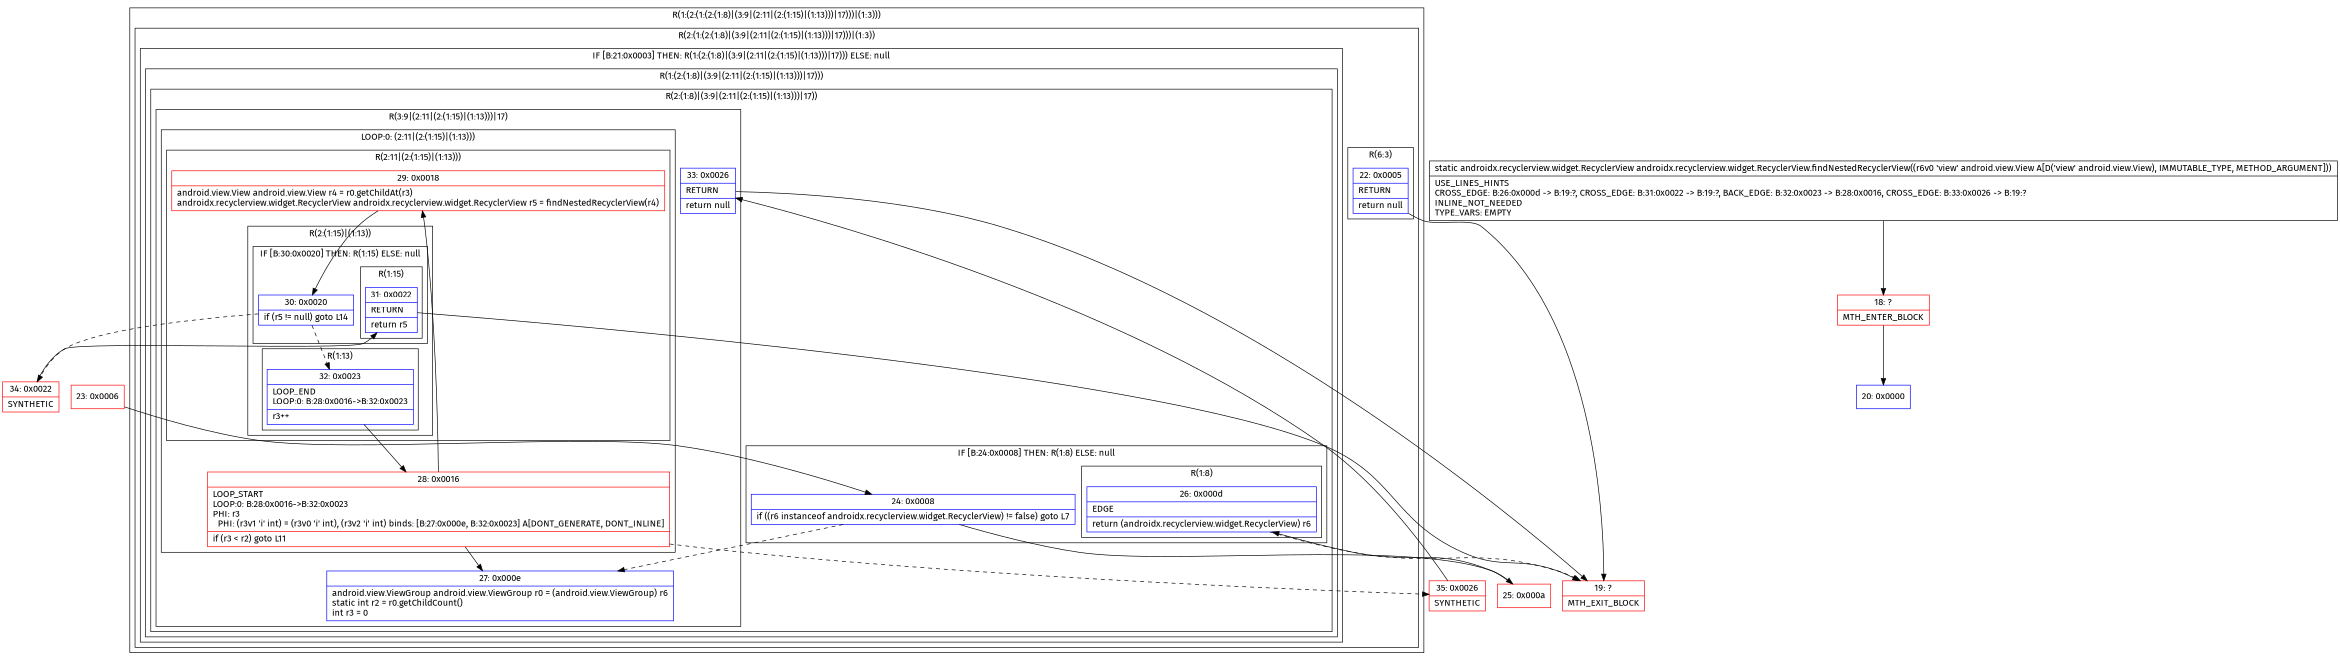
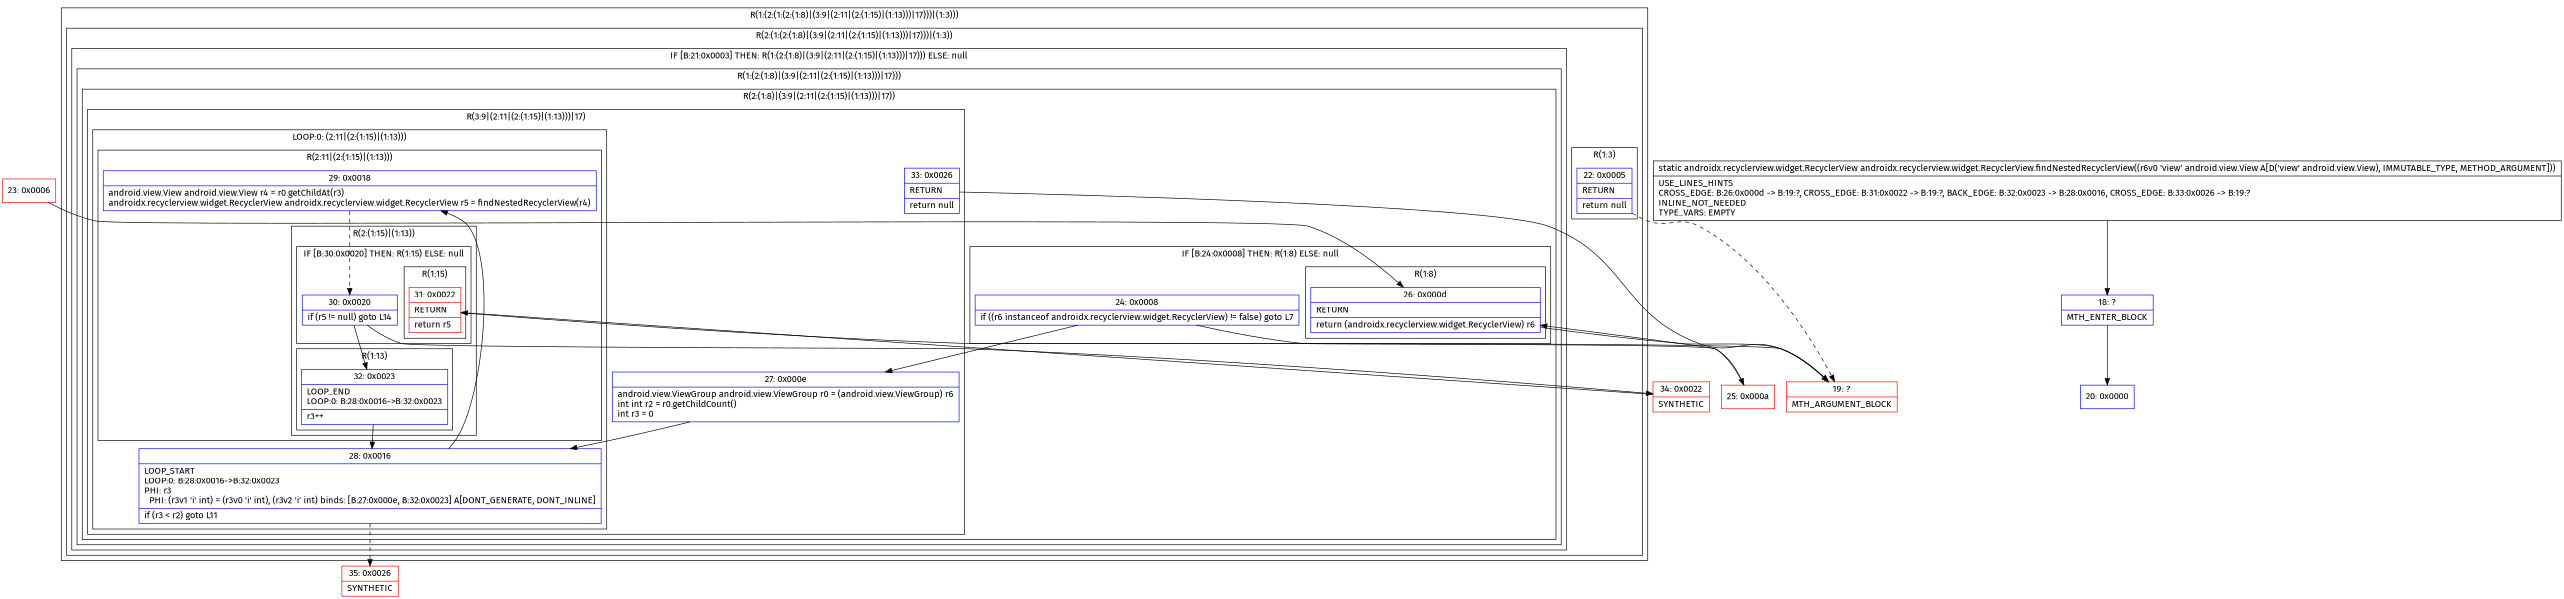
(1381, 155) -> (1604, 155)
(418, 191) -> (350, 191)
(344, 241) -> (350, 252)
(391, 310) -> (435, 310)
(1883, 310) -> (2107, 310)
(125, 330) -> (909, 348)
(1128, 335) -> none
(318, 340) -> (358, 339)
(1566, 351) -> (1752, 266)
(364, 445) -> (730, 222)
(439, 509) -> (370, 486)
(1103, 509) -> (1333, 310)
(734, 547) -> (957, 355)
(472, 557) -> (634, 435)
(1422, 558) -> (1686, 344)
(398, 603) -> (677, 404)
(1603, 603) -> (1842, 404)
